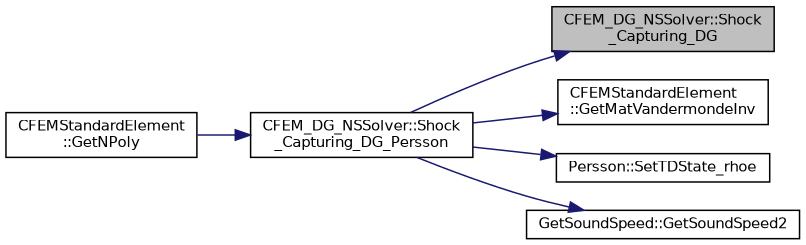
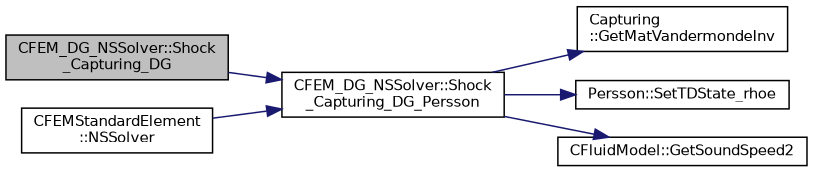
(482, 82) -> (248, 75)
(663, 102) -> (682, 29)
(101, 135) -> (117, 131)
(663, 224) -> (682, 151)
